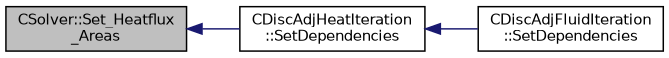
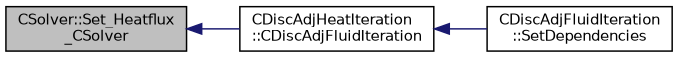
(96, 29) -> (96, 29)
(332, 29) -> (337, 29)
